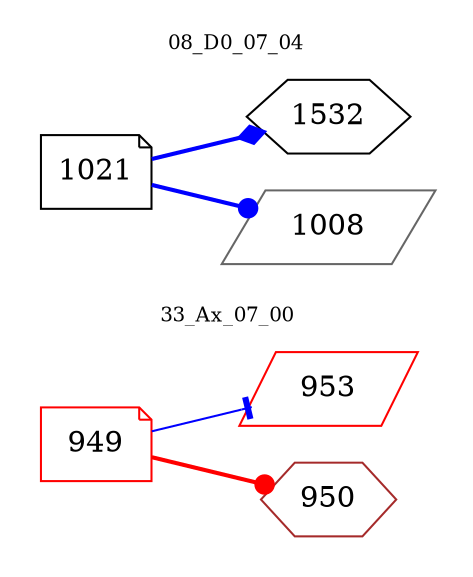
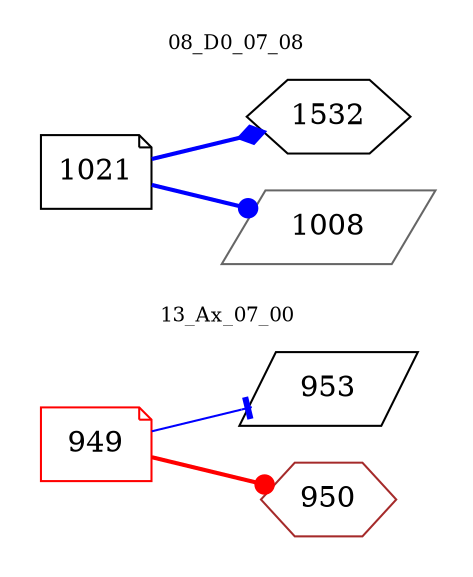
(236, 44) -> (236, 44)
(228, 316) -> (228, 316)
(329, 389) -> (329, 389)
